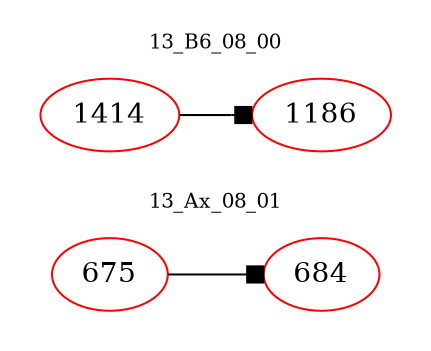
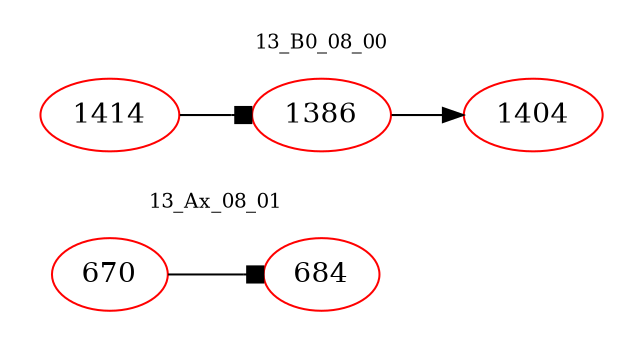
(216, 43) -> (322, 43)
(322, 115) -> (322, 115)
none -> (533, 115)
(110, 274) -> (110, 274)
